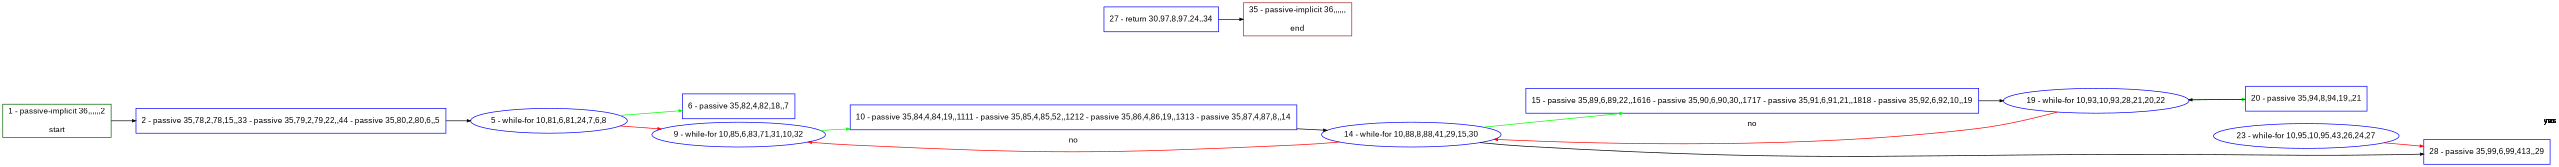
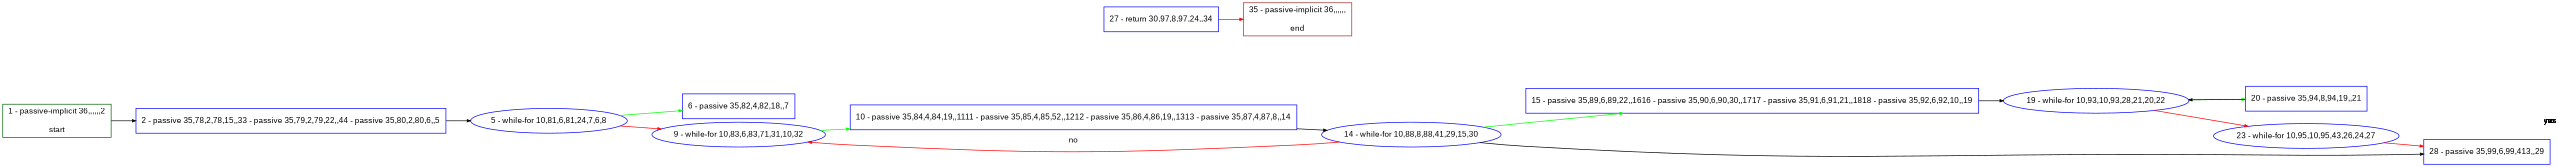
(1229, 19) -> (1229, 19)
(739, 135) -> (739, 135)
(1779, 142) -> (2200, 118)
